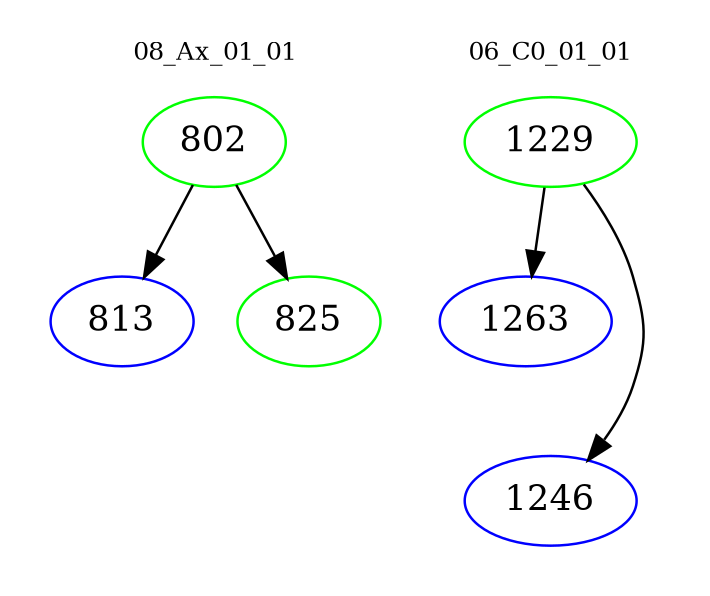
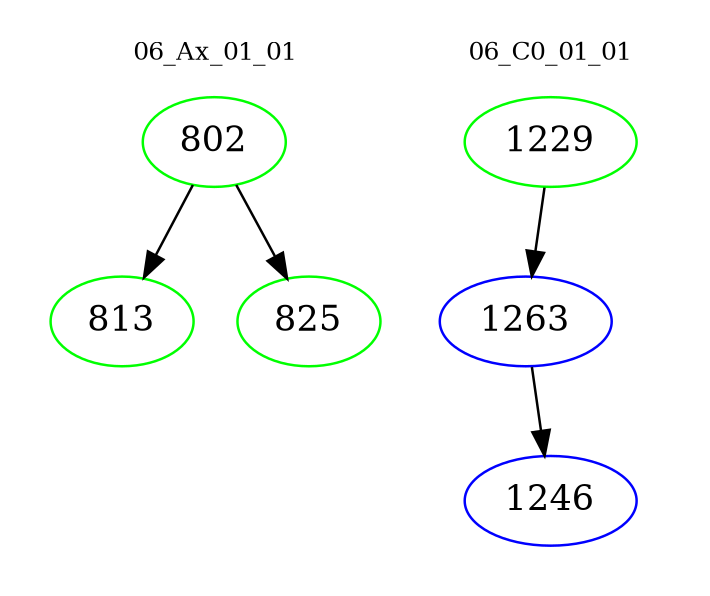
(216, 54) -> (216, 54)
(641, 310) -> (536, 399)
(122, 321) -> (122, 321)
